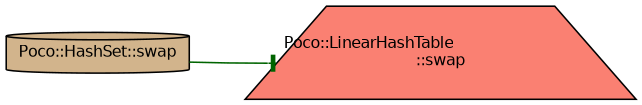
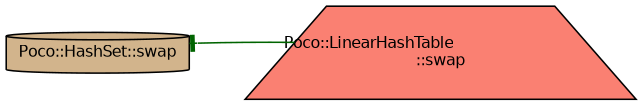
(229, 63) -> (246, 42)
